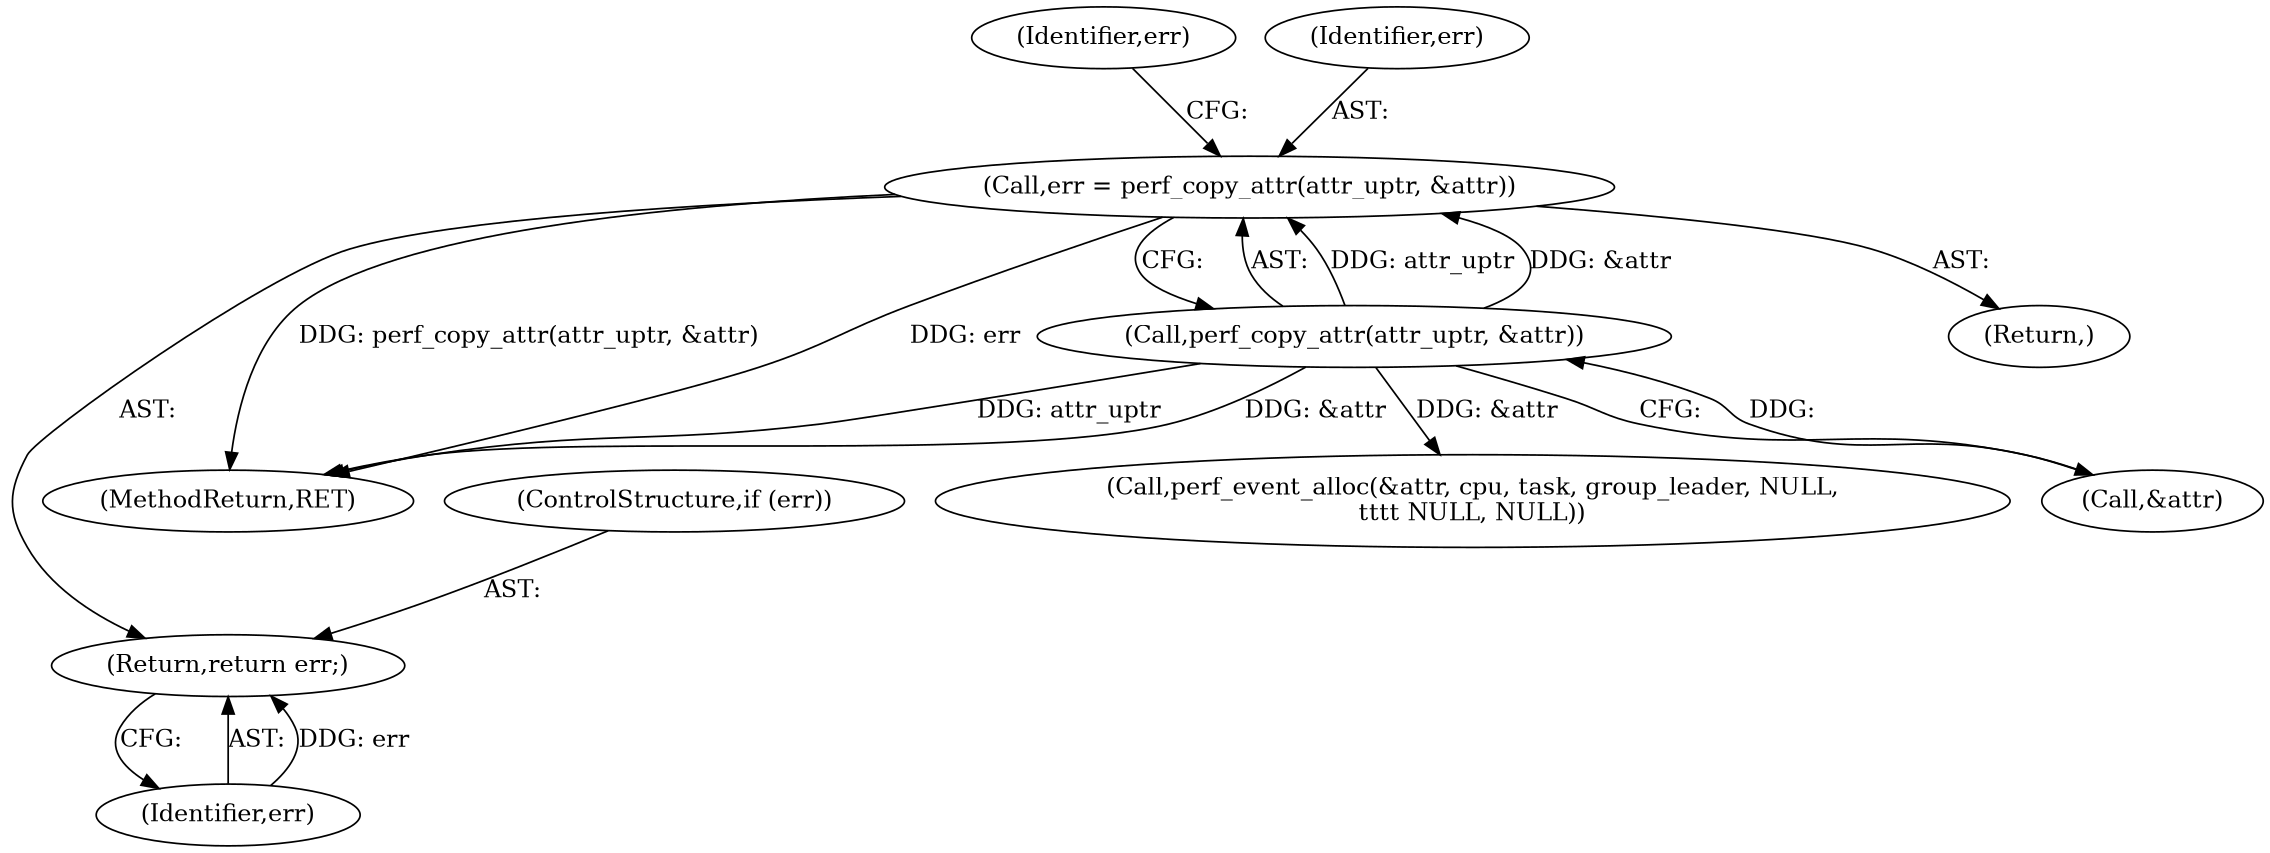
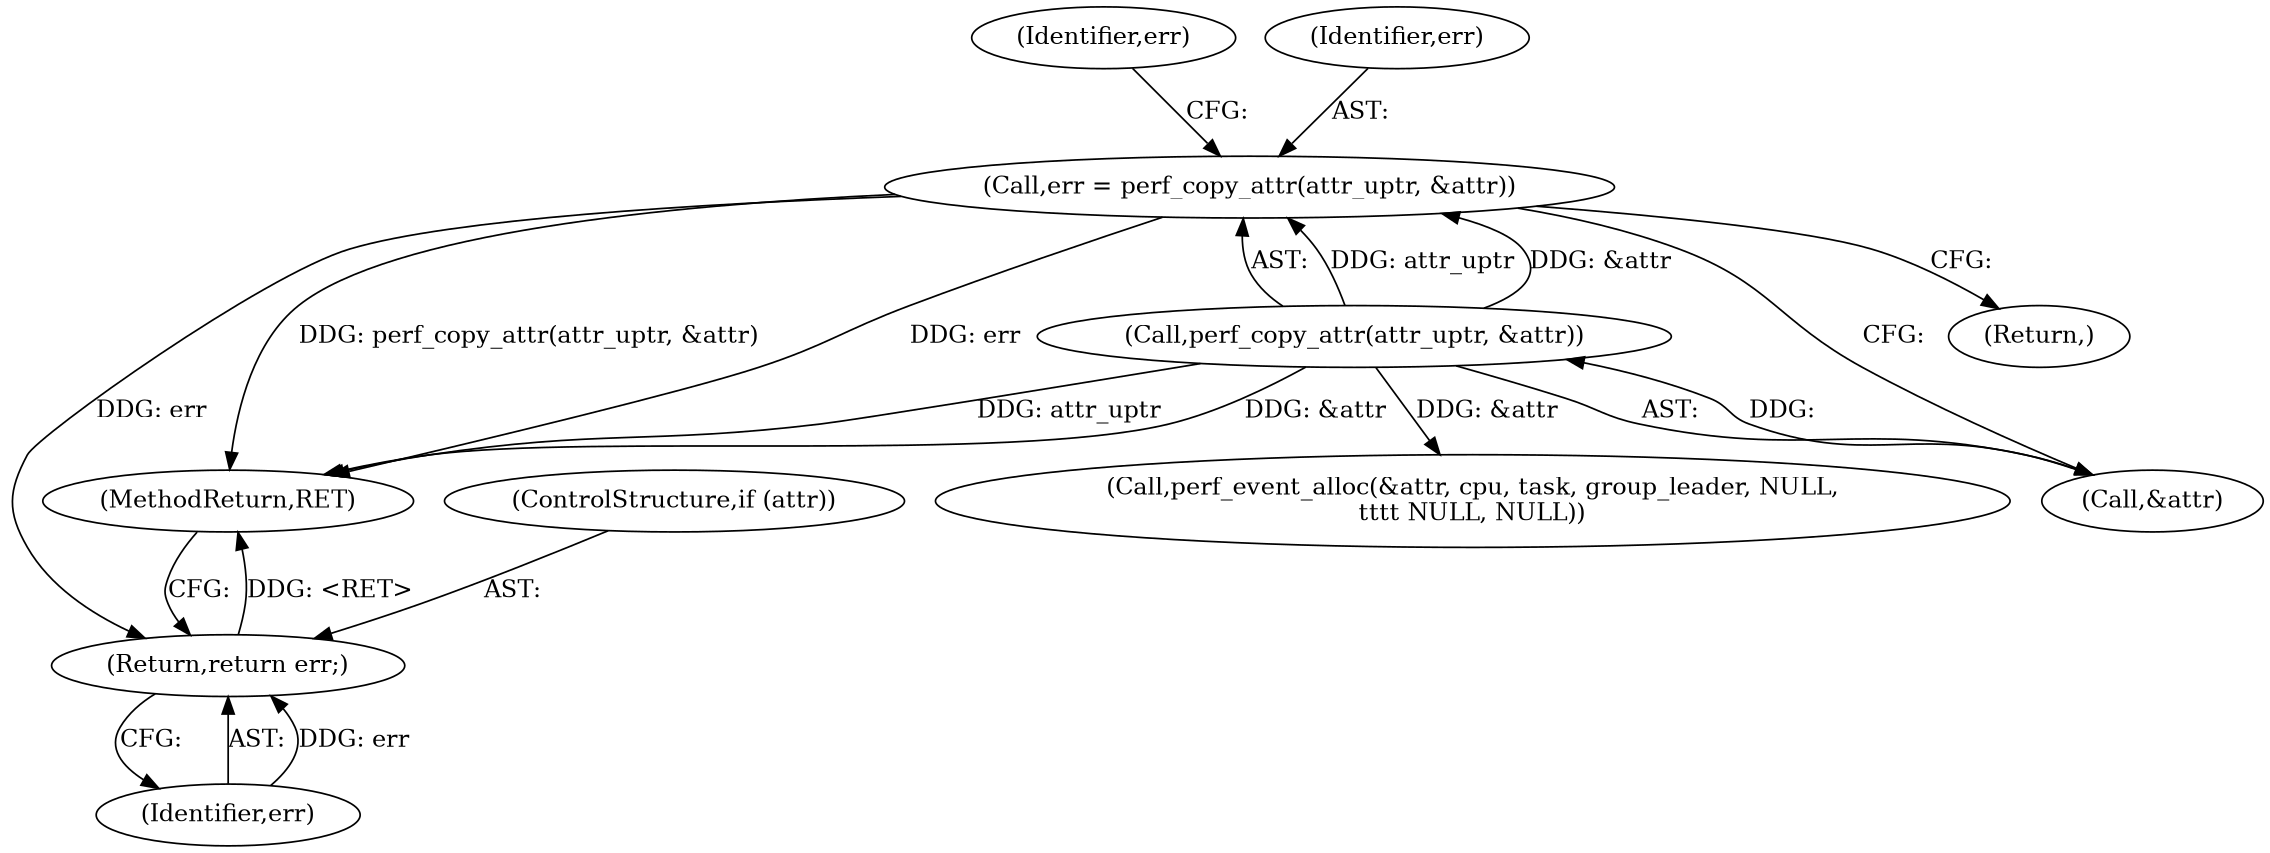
(1965, 262) -> (1965, 262)
(1138, 269) -> (1801, 326)
(152, 411) -> (152, 411)
(1674, 411) -> (1674, 411)
(675, 501) -> (675, 501)
none -> (169, 575)
none -> (246, 592)
